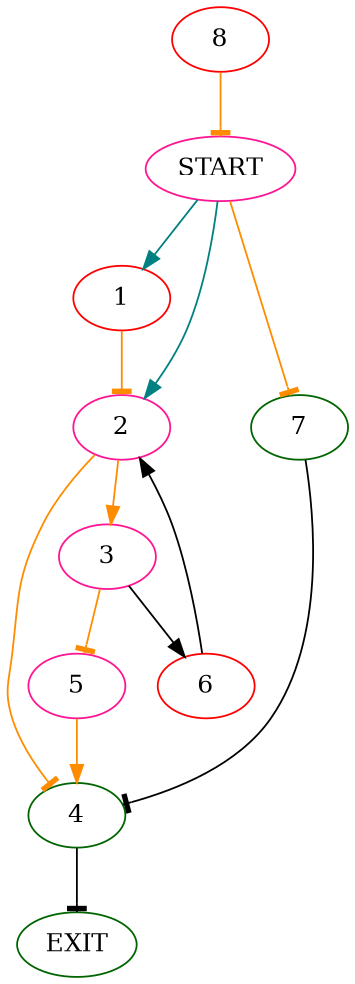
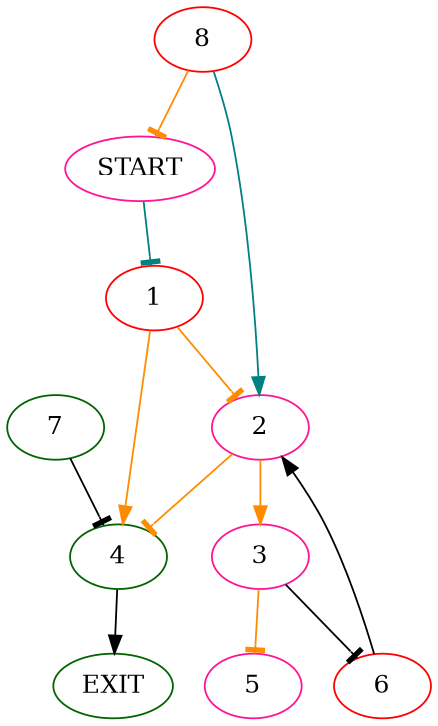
(176, 227) -> (147, 229)
(259, 294) -> none
(199, 297) -> (245, 223)
(151, 614) -> (318, 618)
(77, 742) -> (138, 418)
(77, 876) -> (116, 613)
